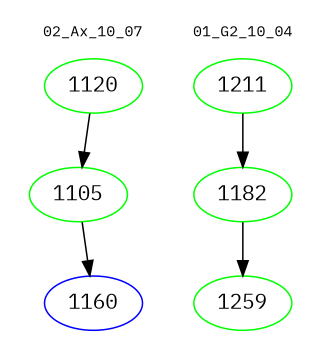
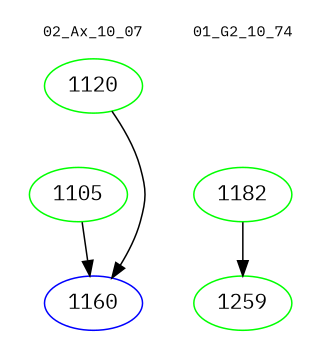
(244, 32) -> (244, 32)
(243, 86) -> none
(87, 133) -> (144, 187)
